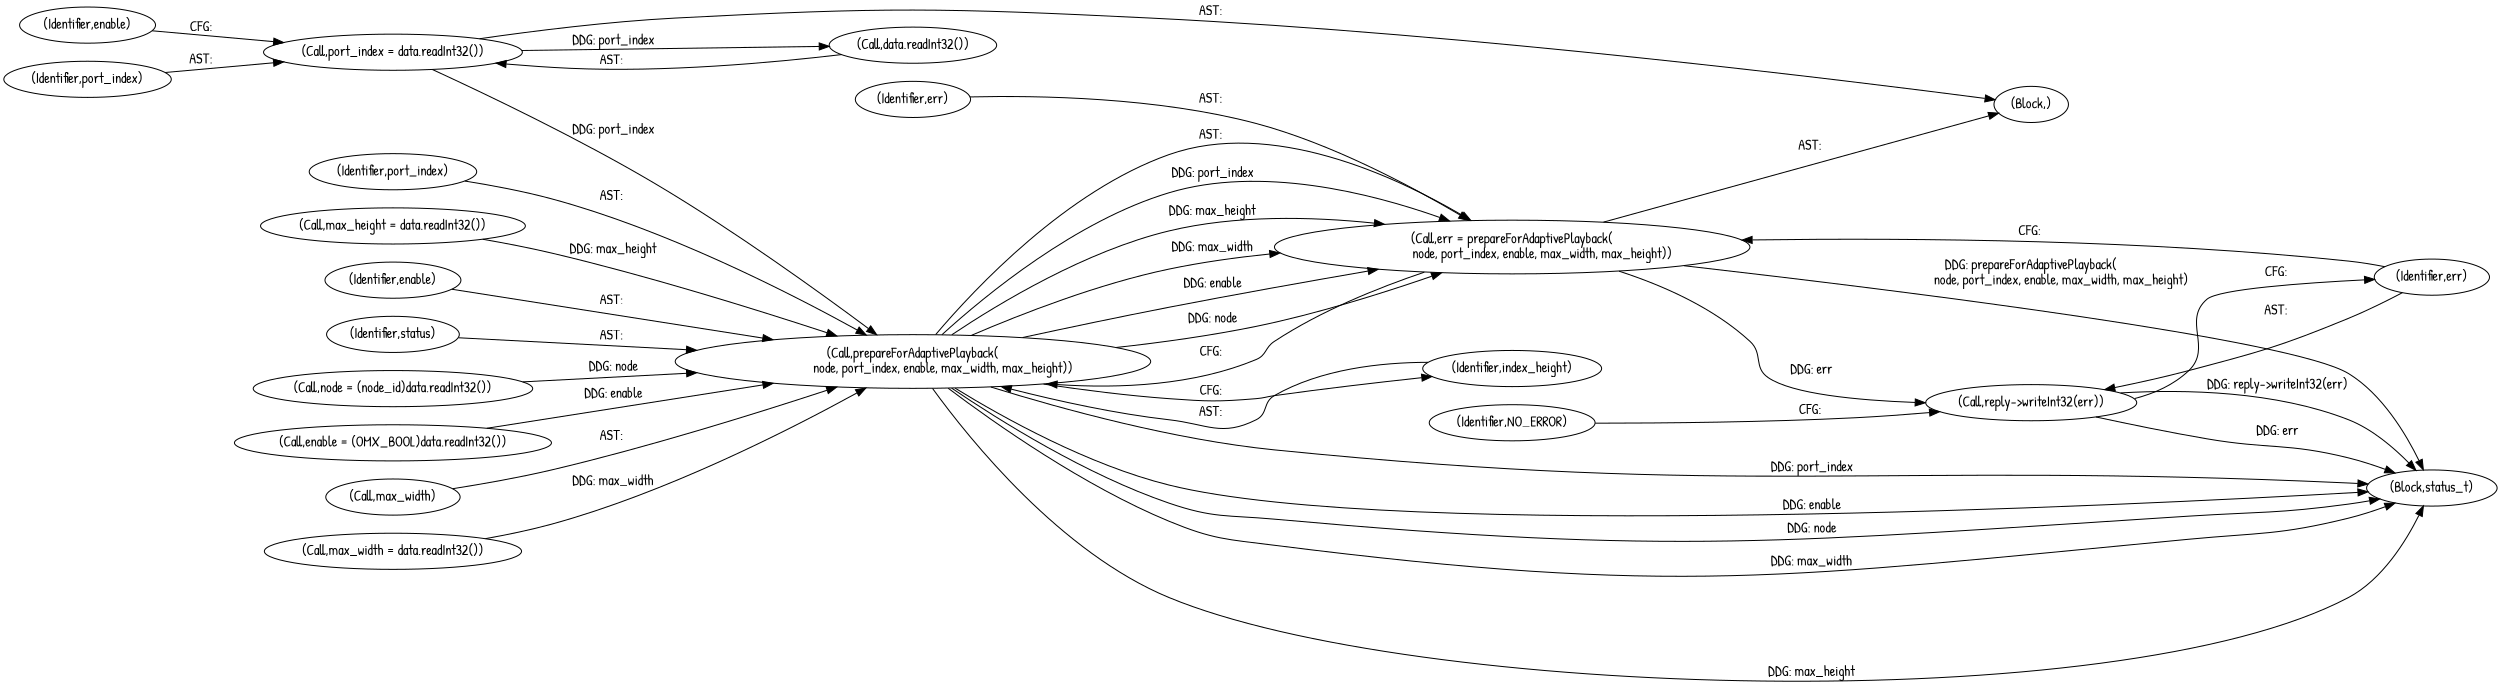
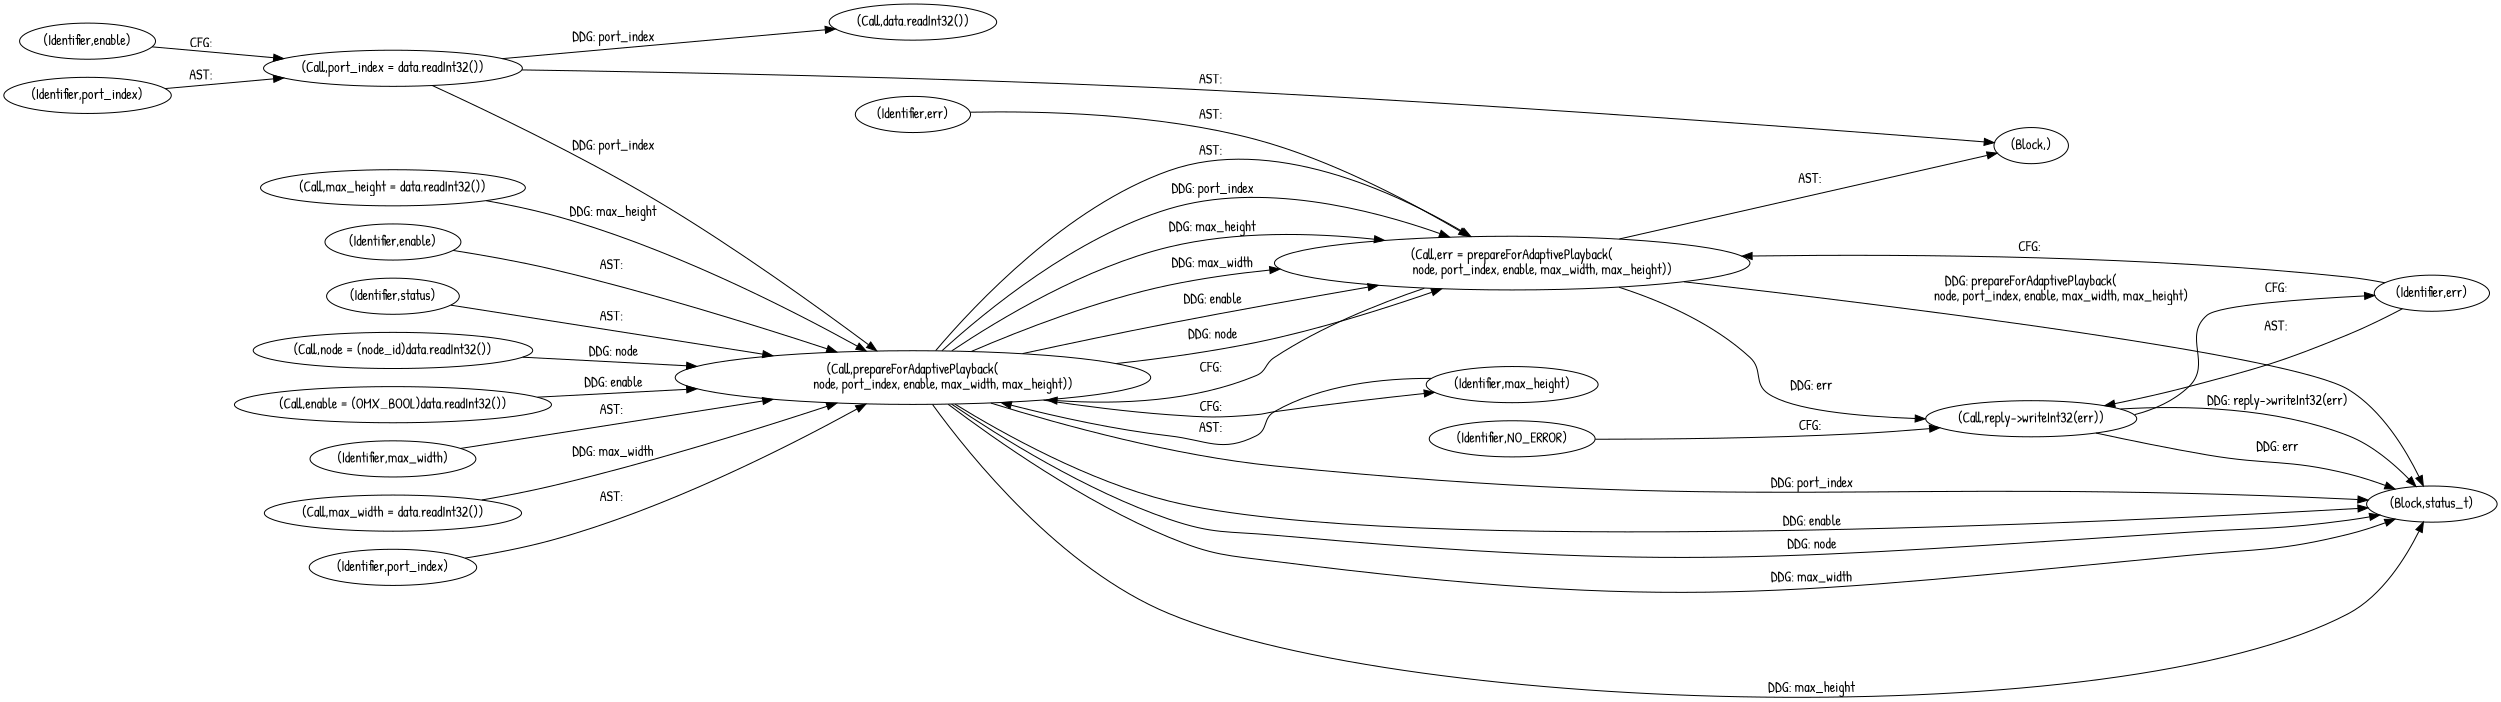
(674, 68) -> none
(1512, 369) -> (1512, 385)
(393, 497) -> (393, 459)
